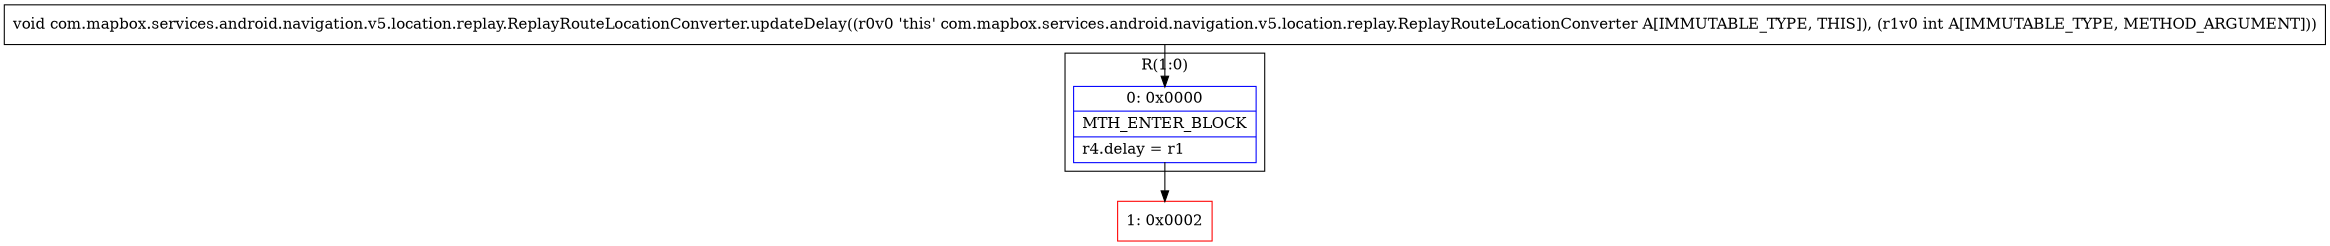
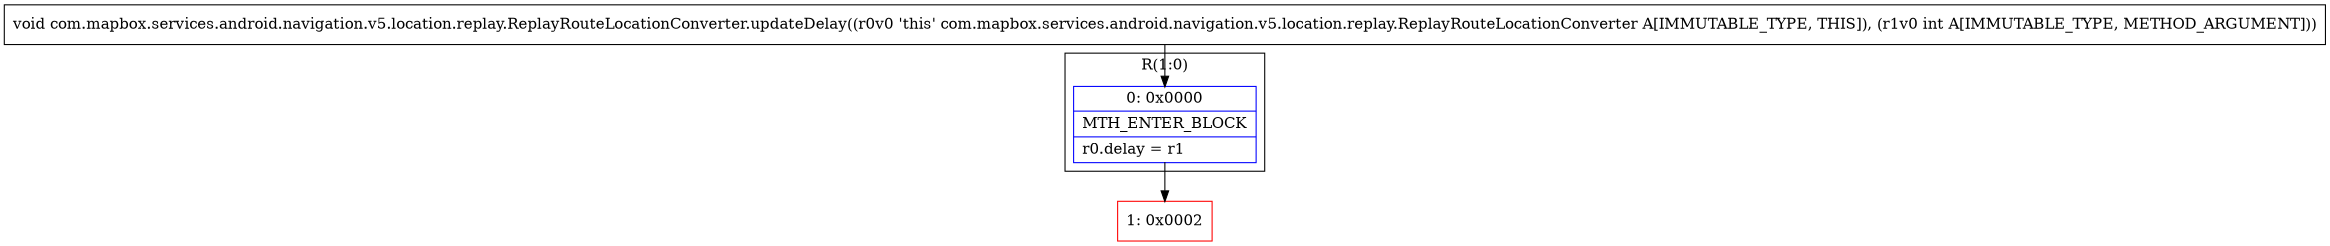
(1134, 149) -> (1134, 149)
